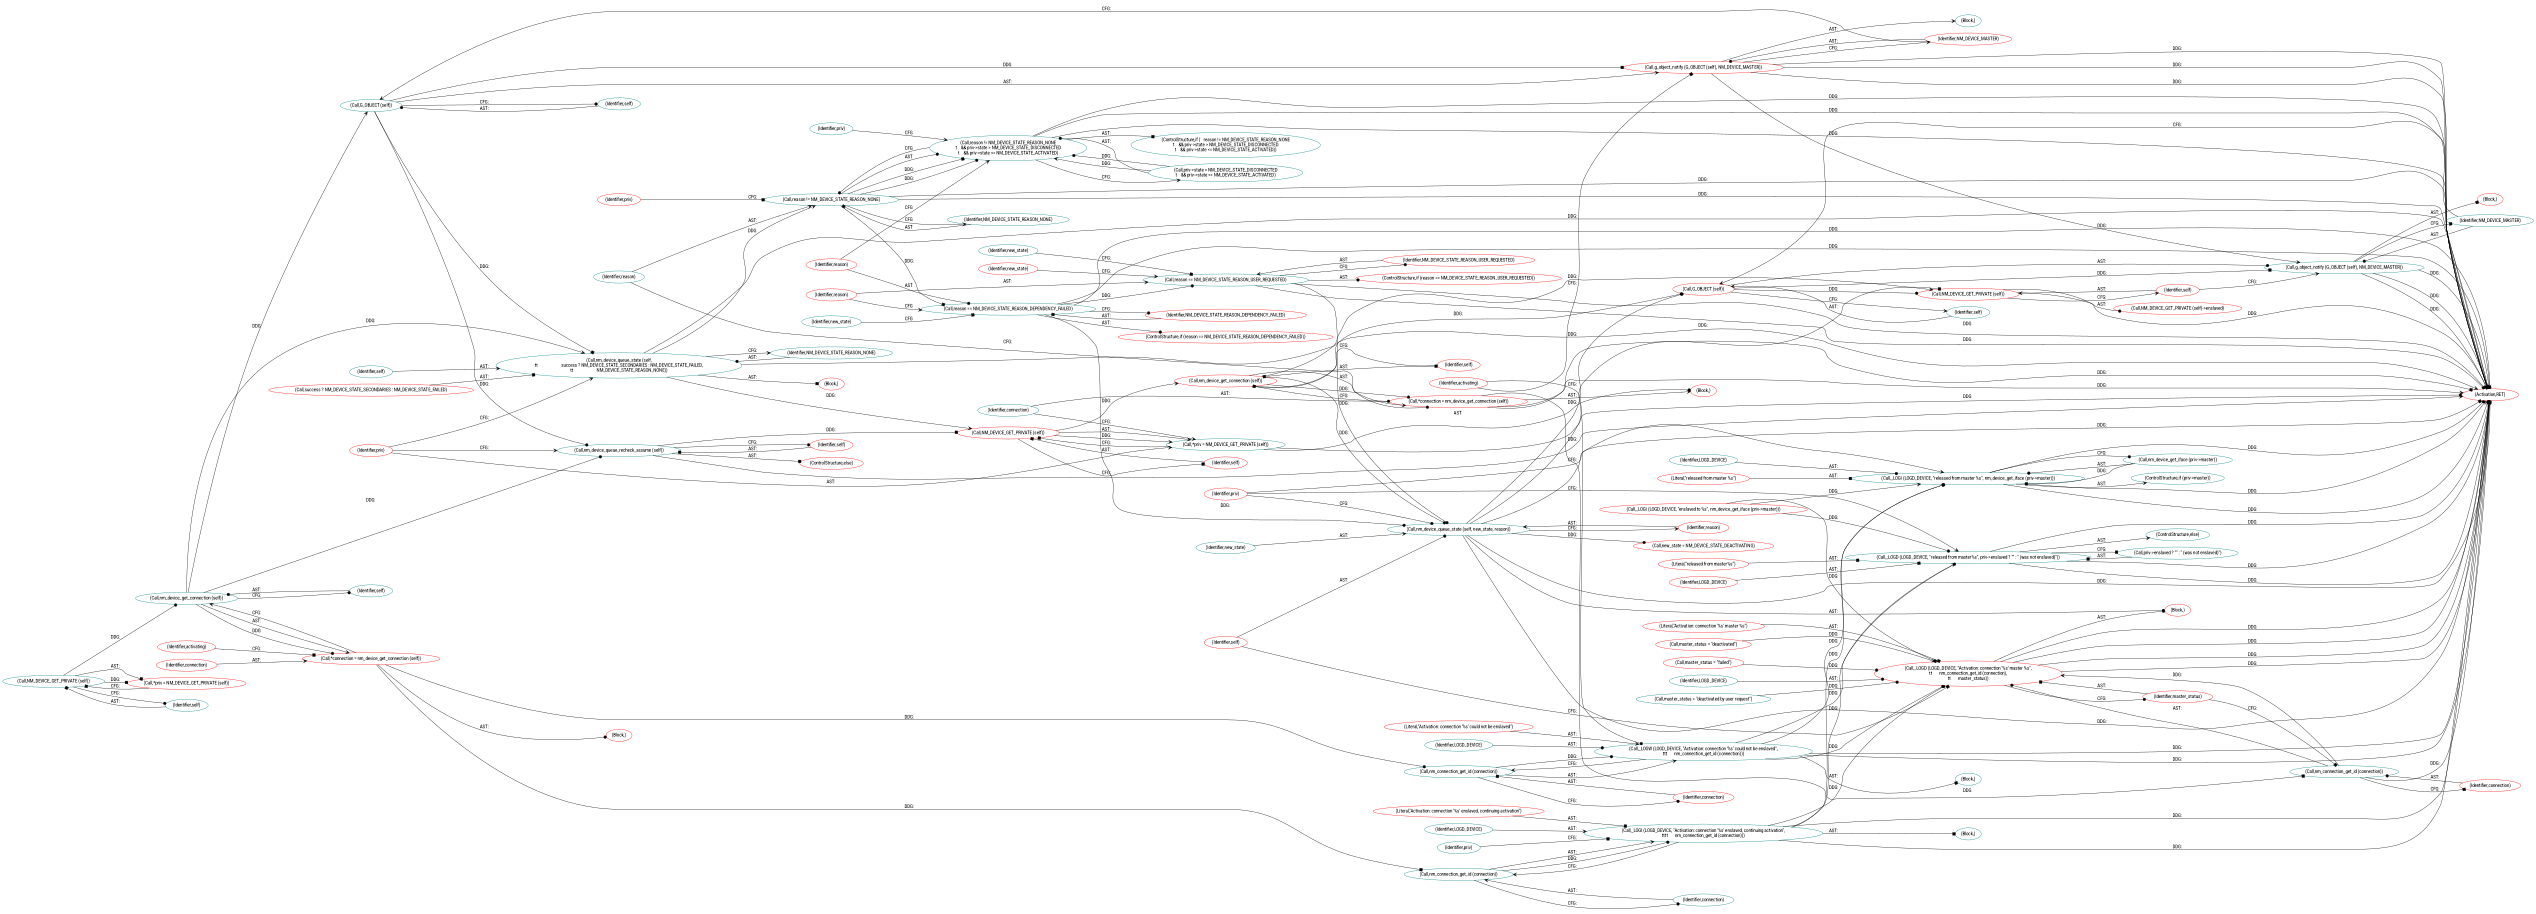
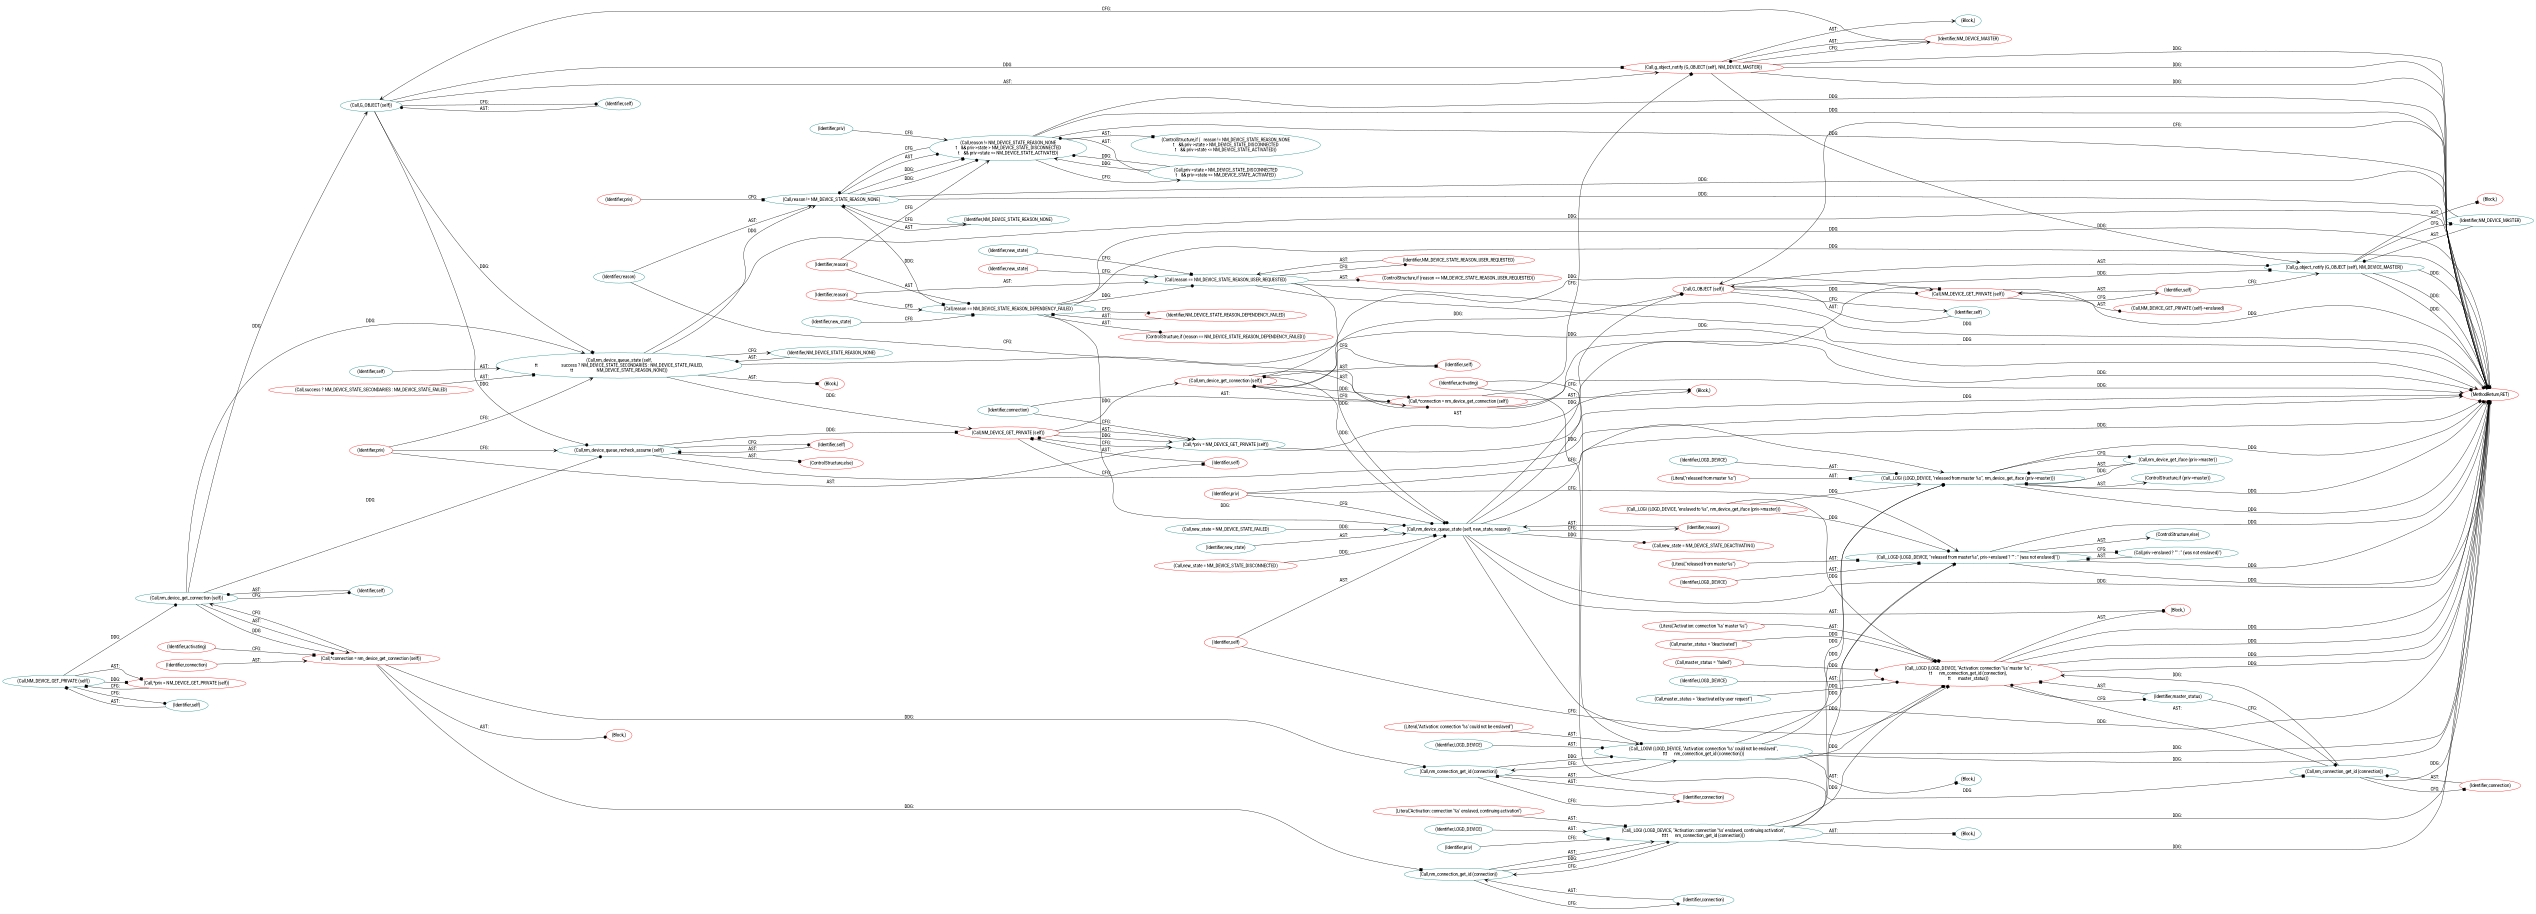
(2490, 395) -> (2490, 395)
none -> (1226, 529)
none -> (1226, 566)
(2178, 697) -> (2178, 697)
